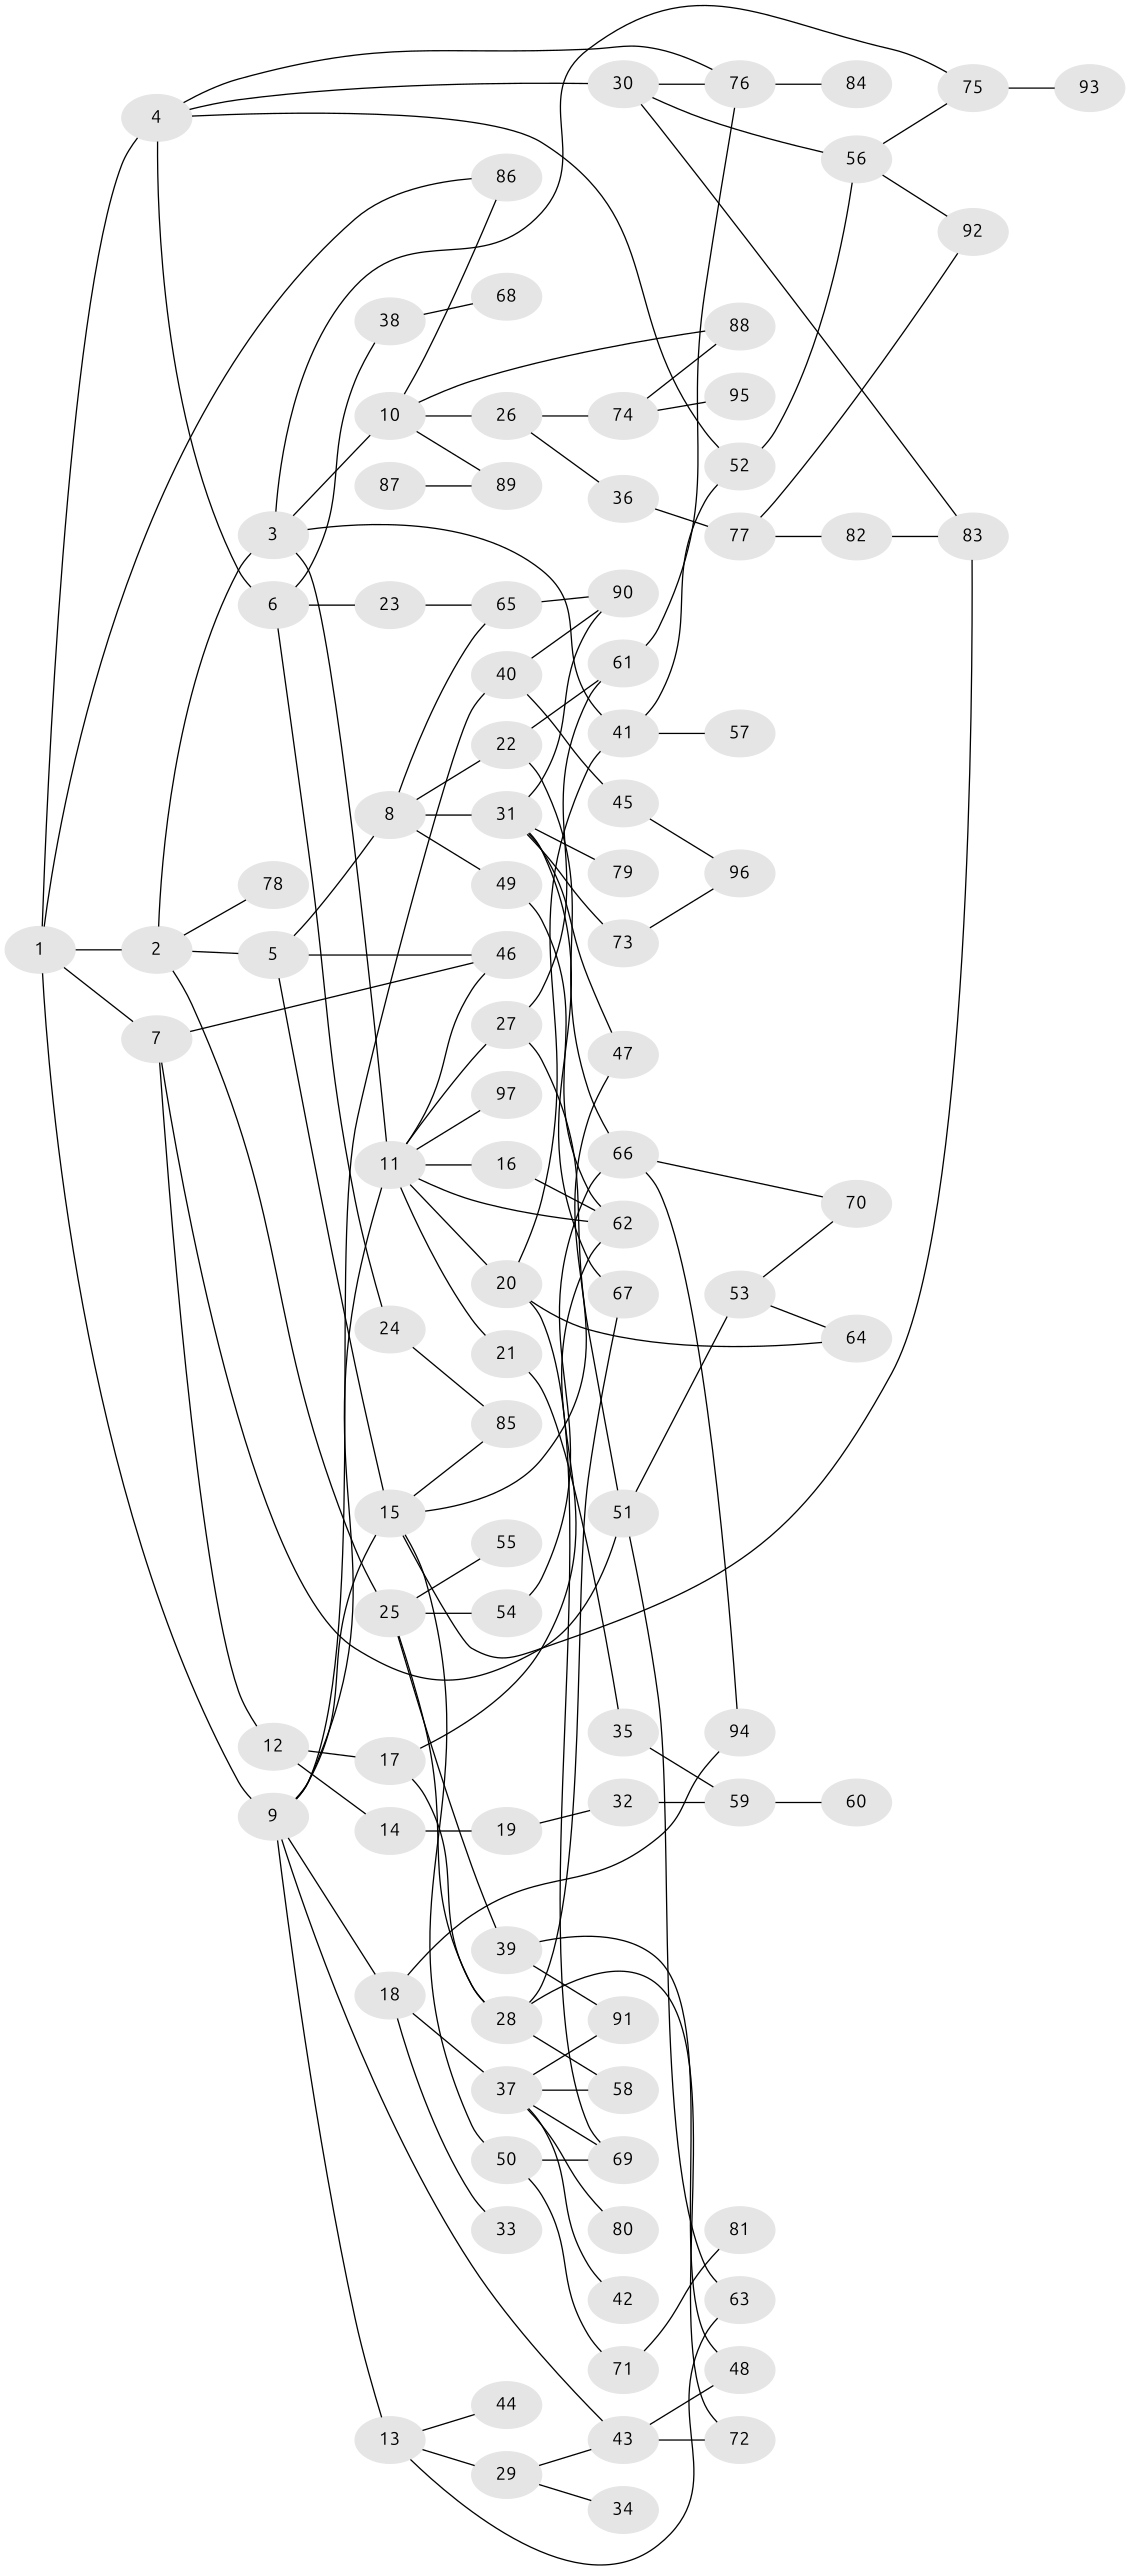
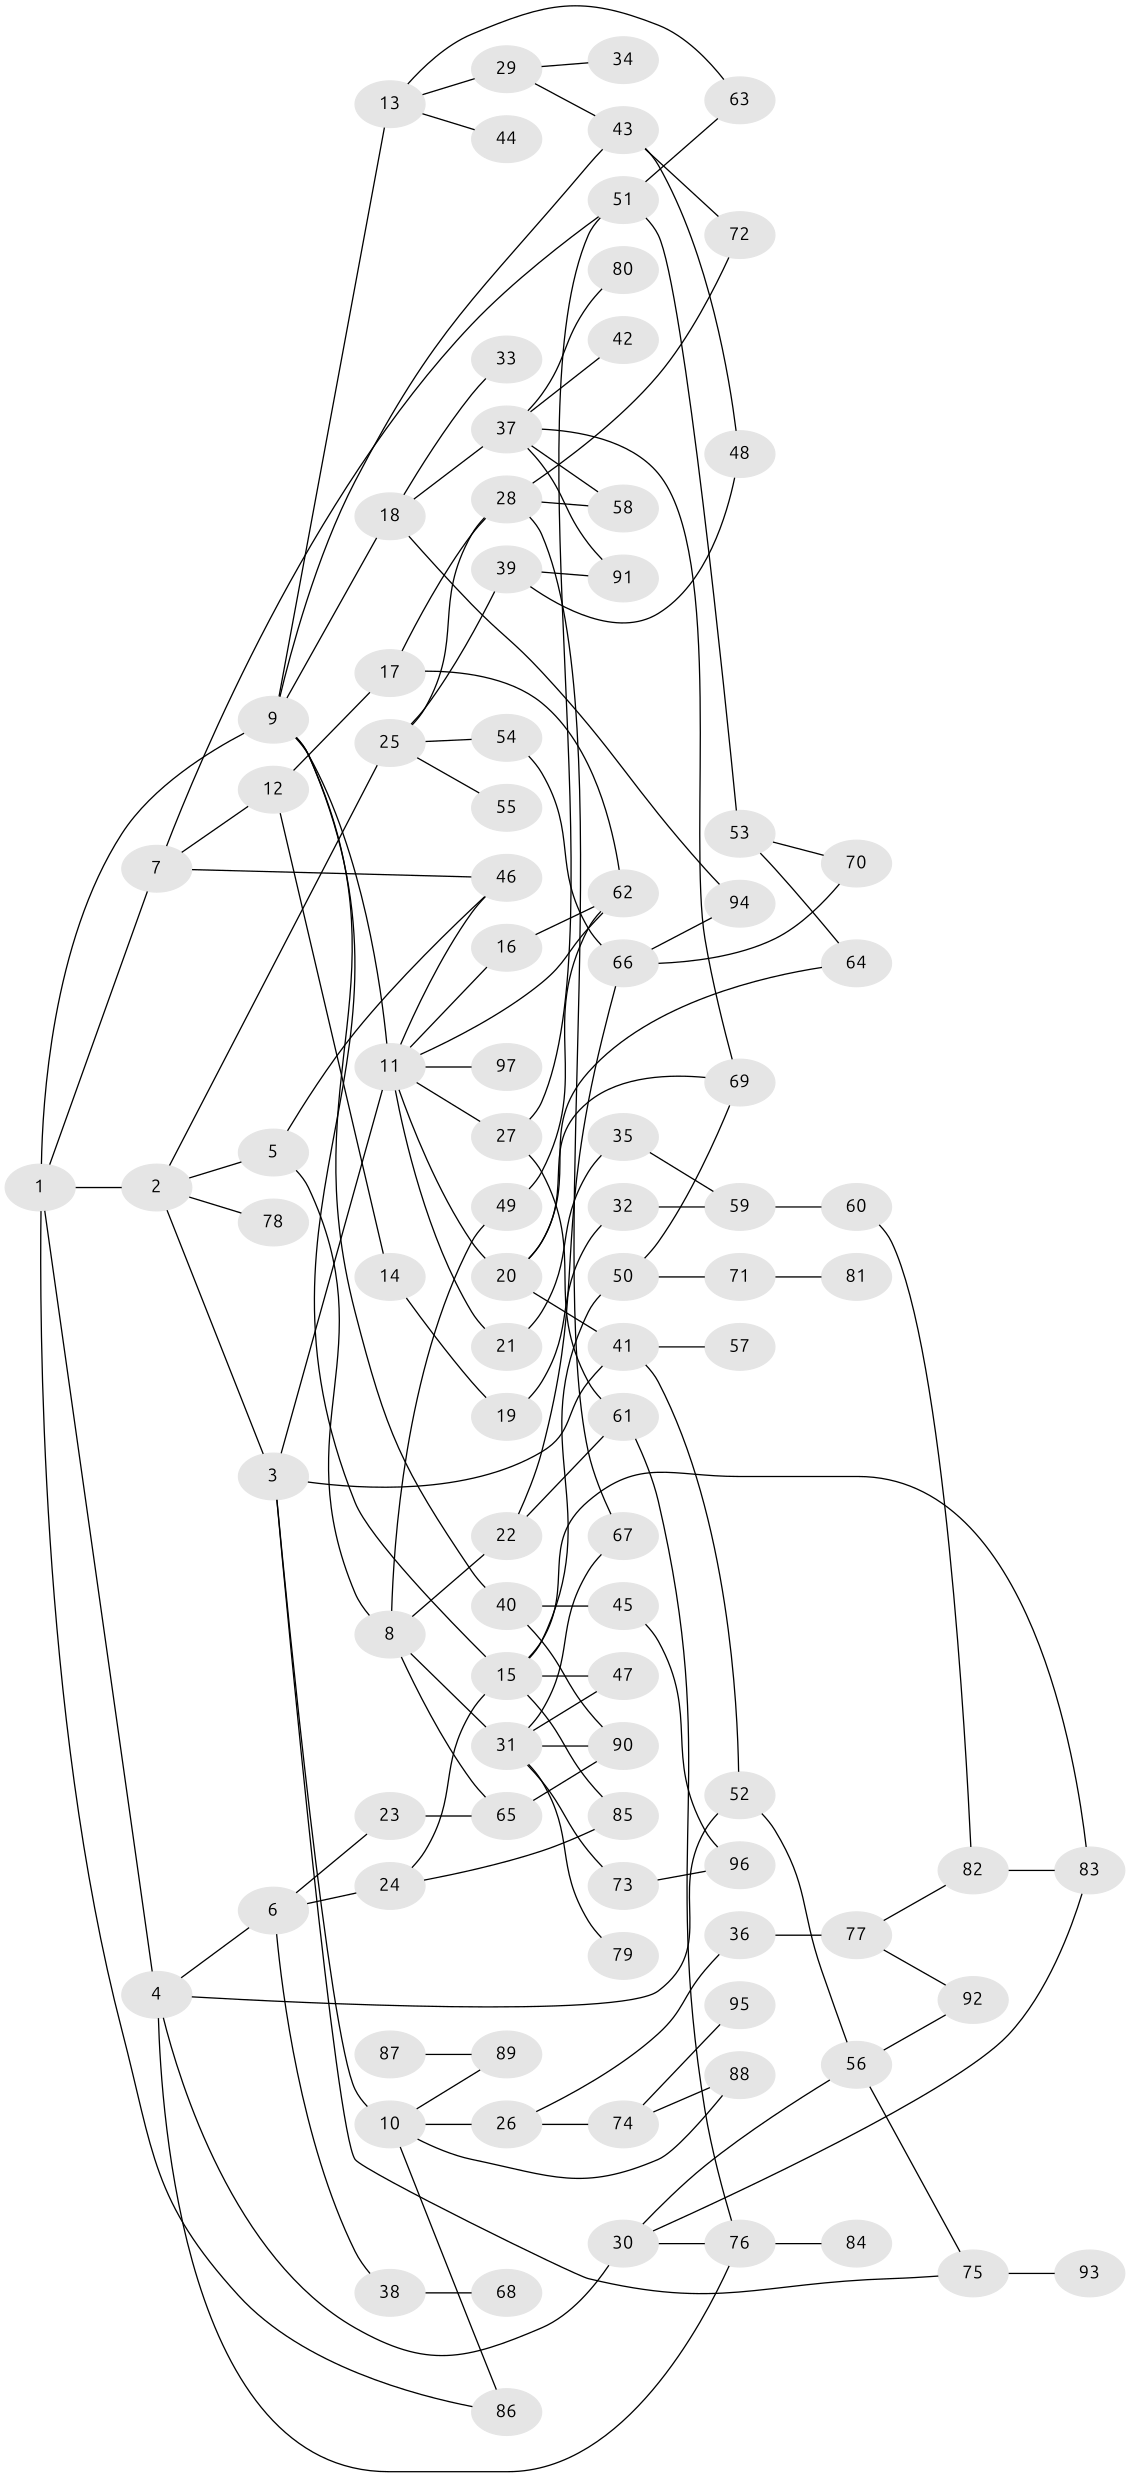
(329, 1235) -> (448, 1781)
none -> (947, 1531)
